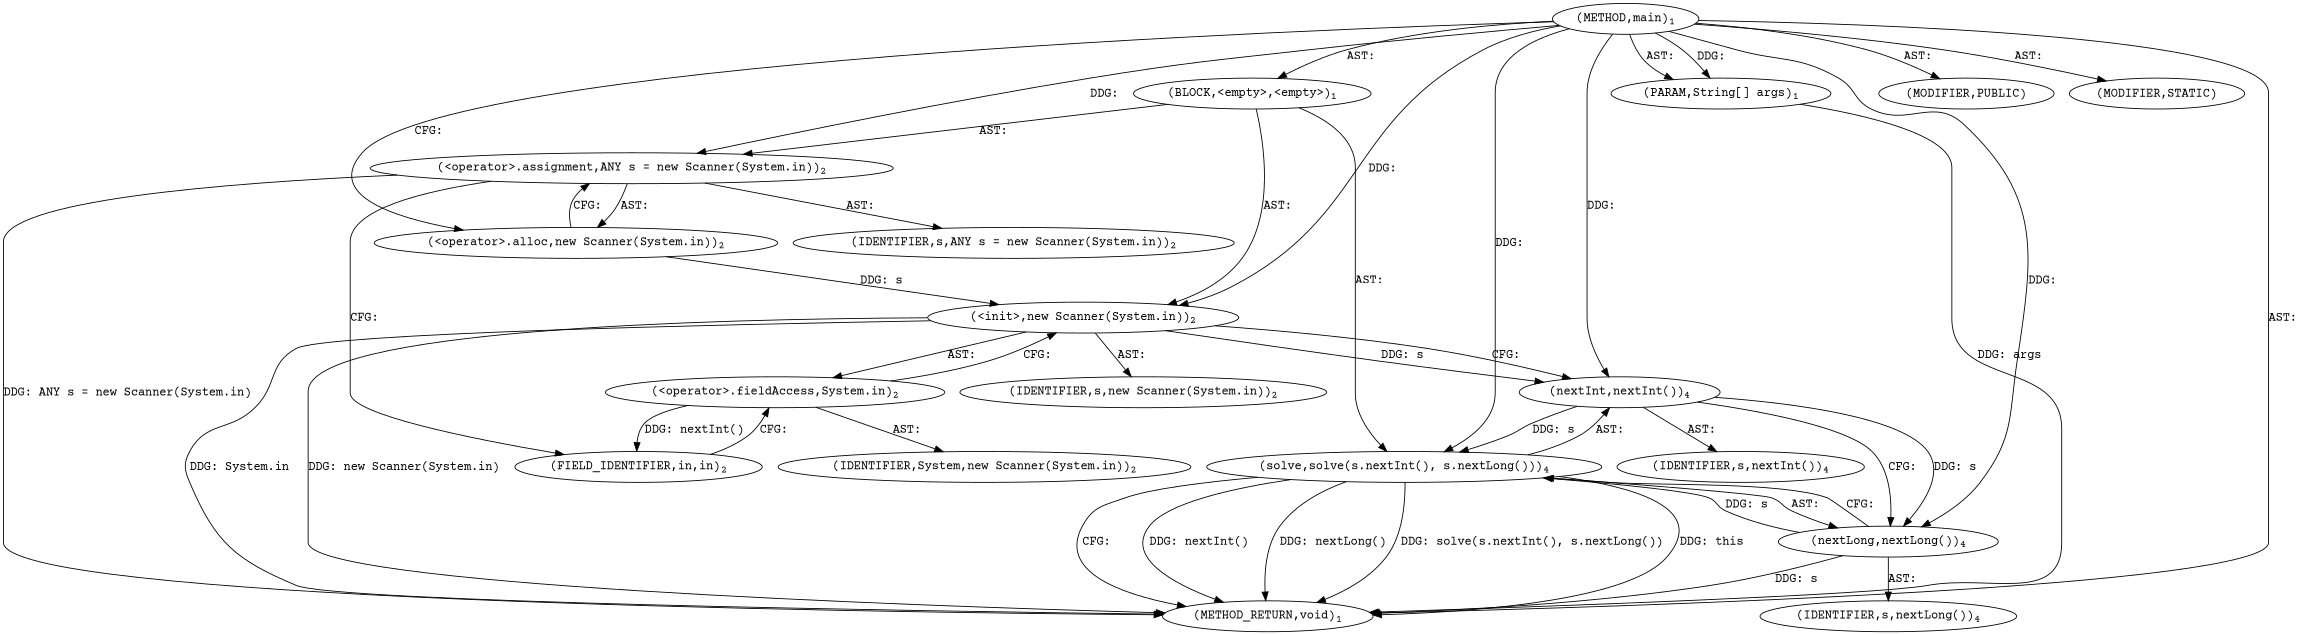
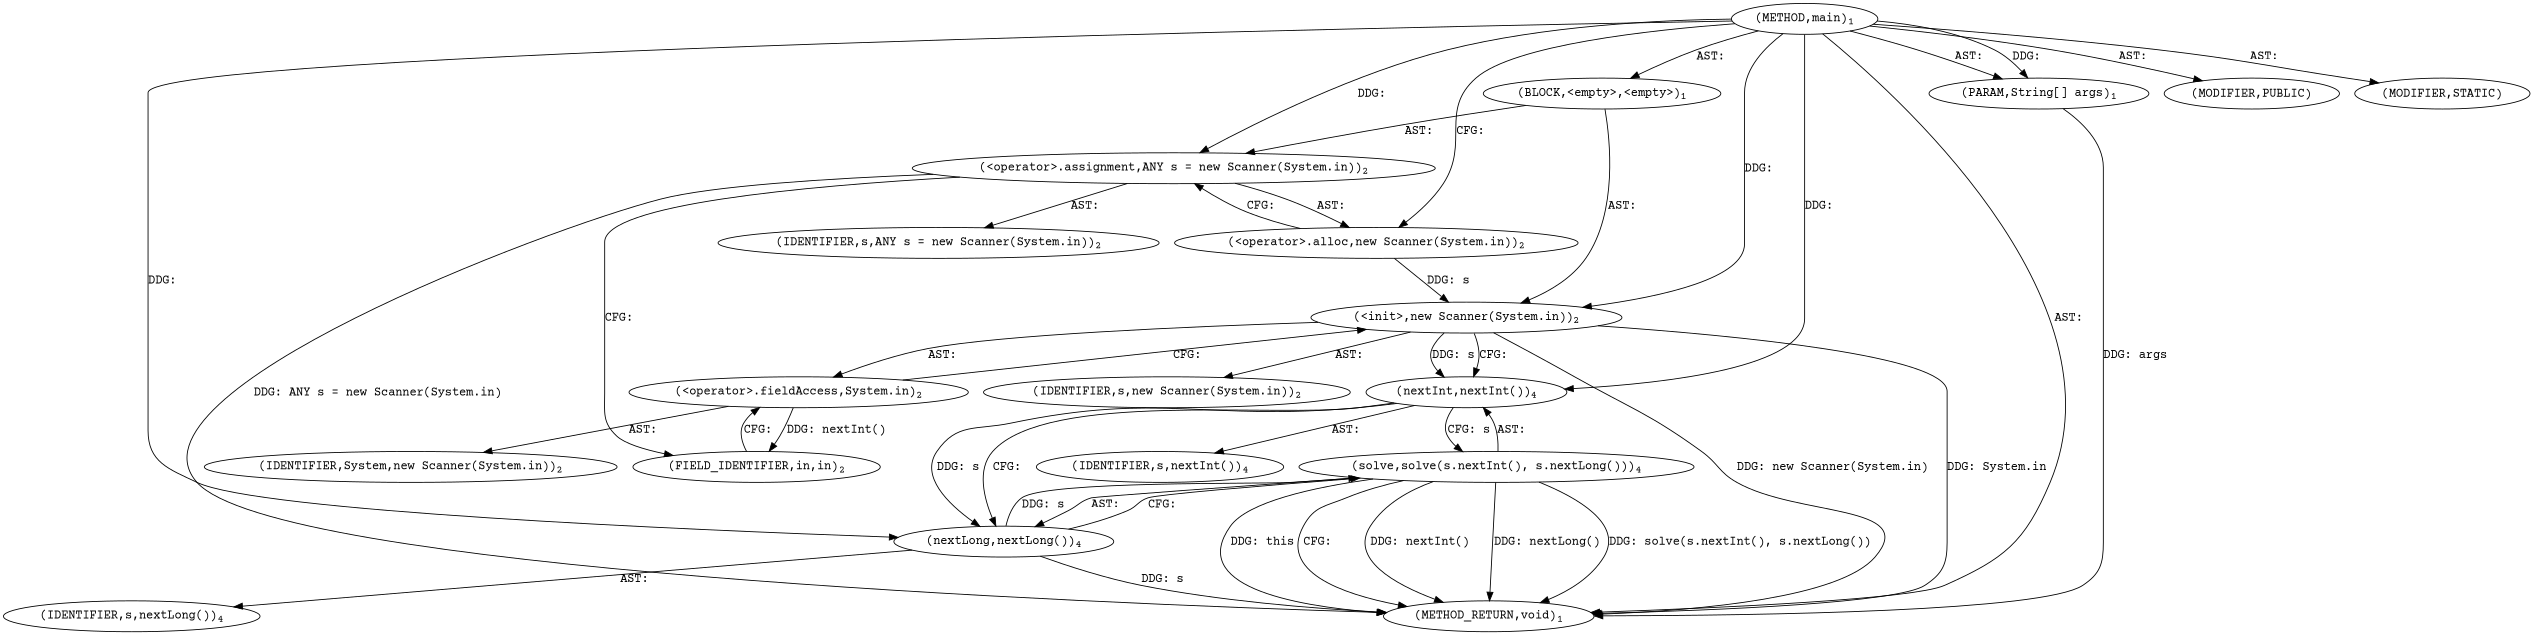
(1495, 227) -> none
(1355, 266) -> none
(1554, 430) -> (1469, 430)
